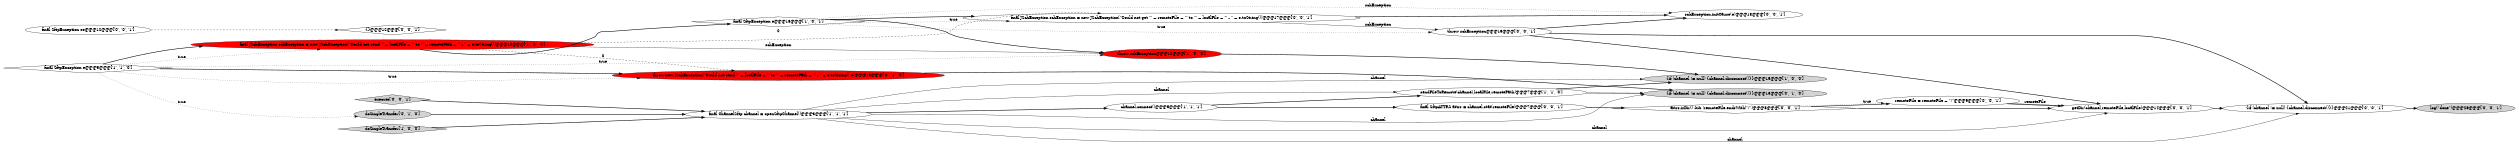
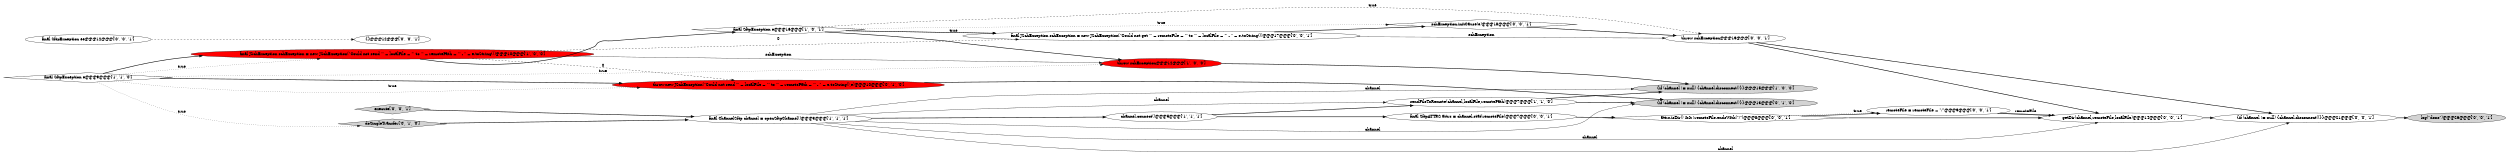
(1378, 6) -> (1161, 23)
(1735, 15) -> (1481, 25)
(1610, 23) -> (1600, 31)
(392, 30) -> (392, 39)
(1126, 32) -> (1259, 9)
(392, 114) -> (392, 124)
(392, 129) -> none
